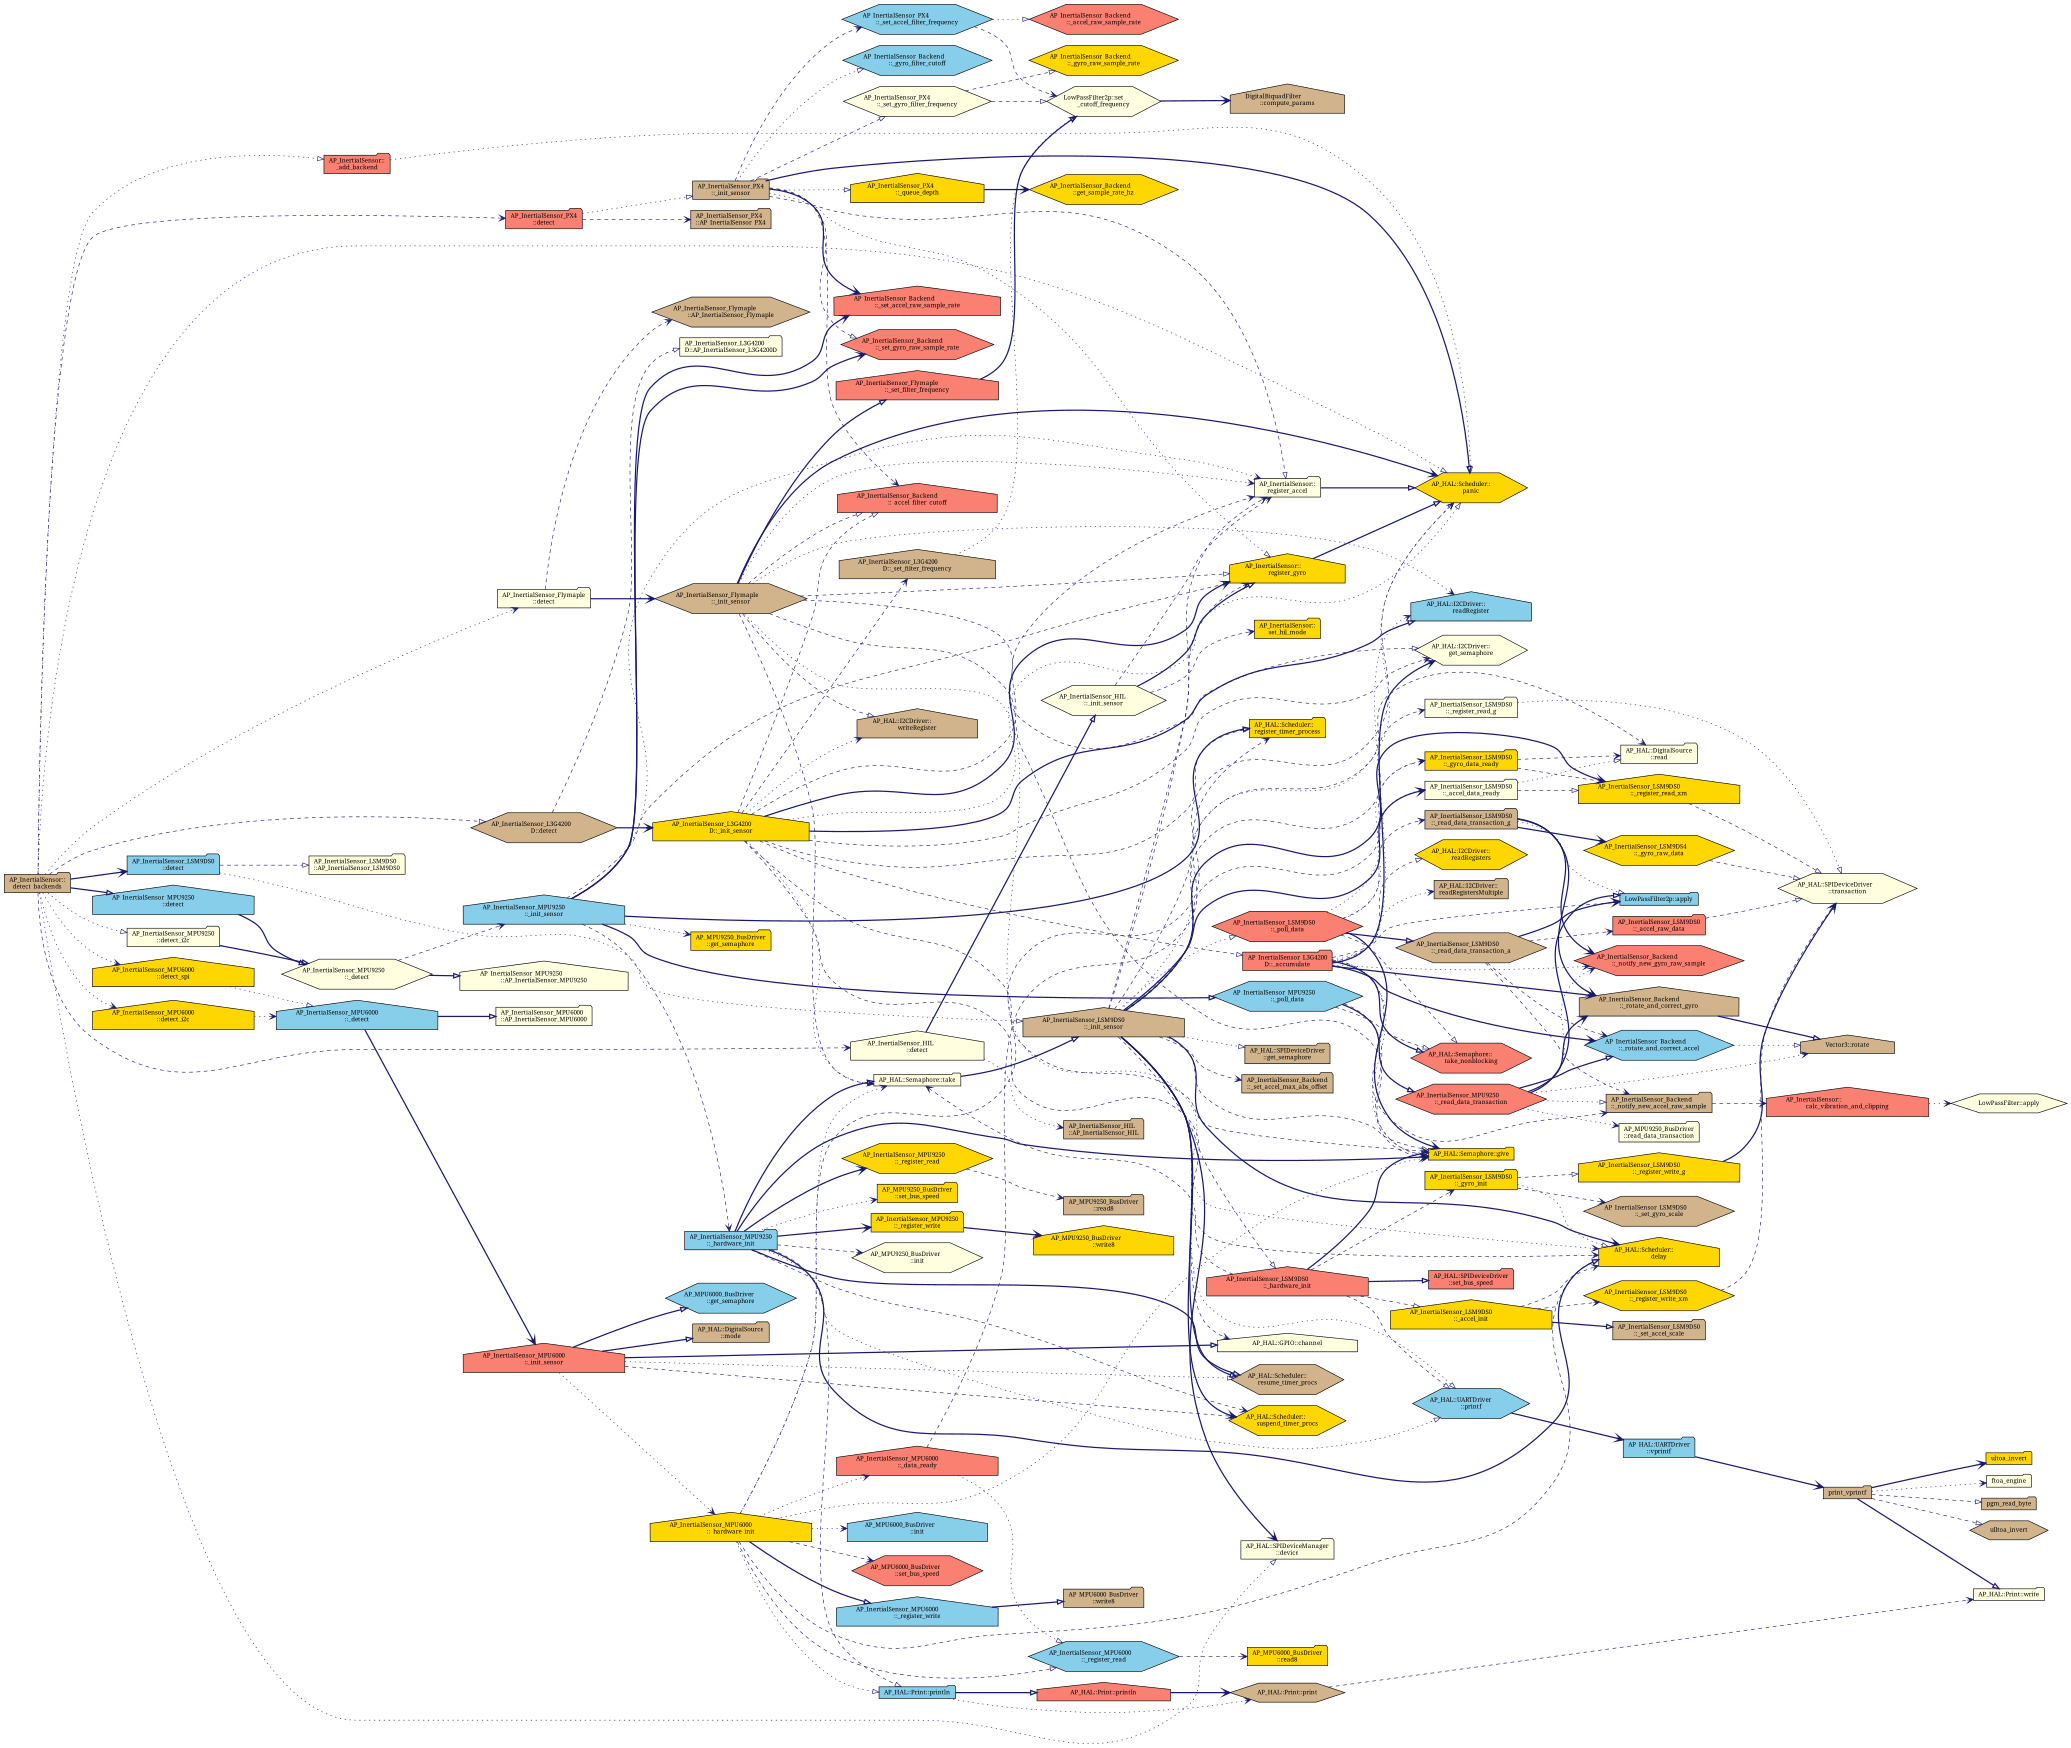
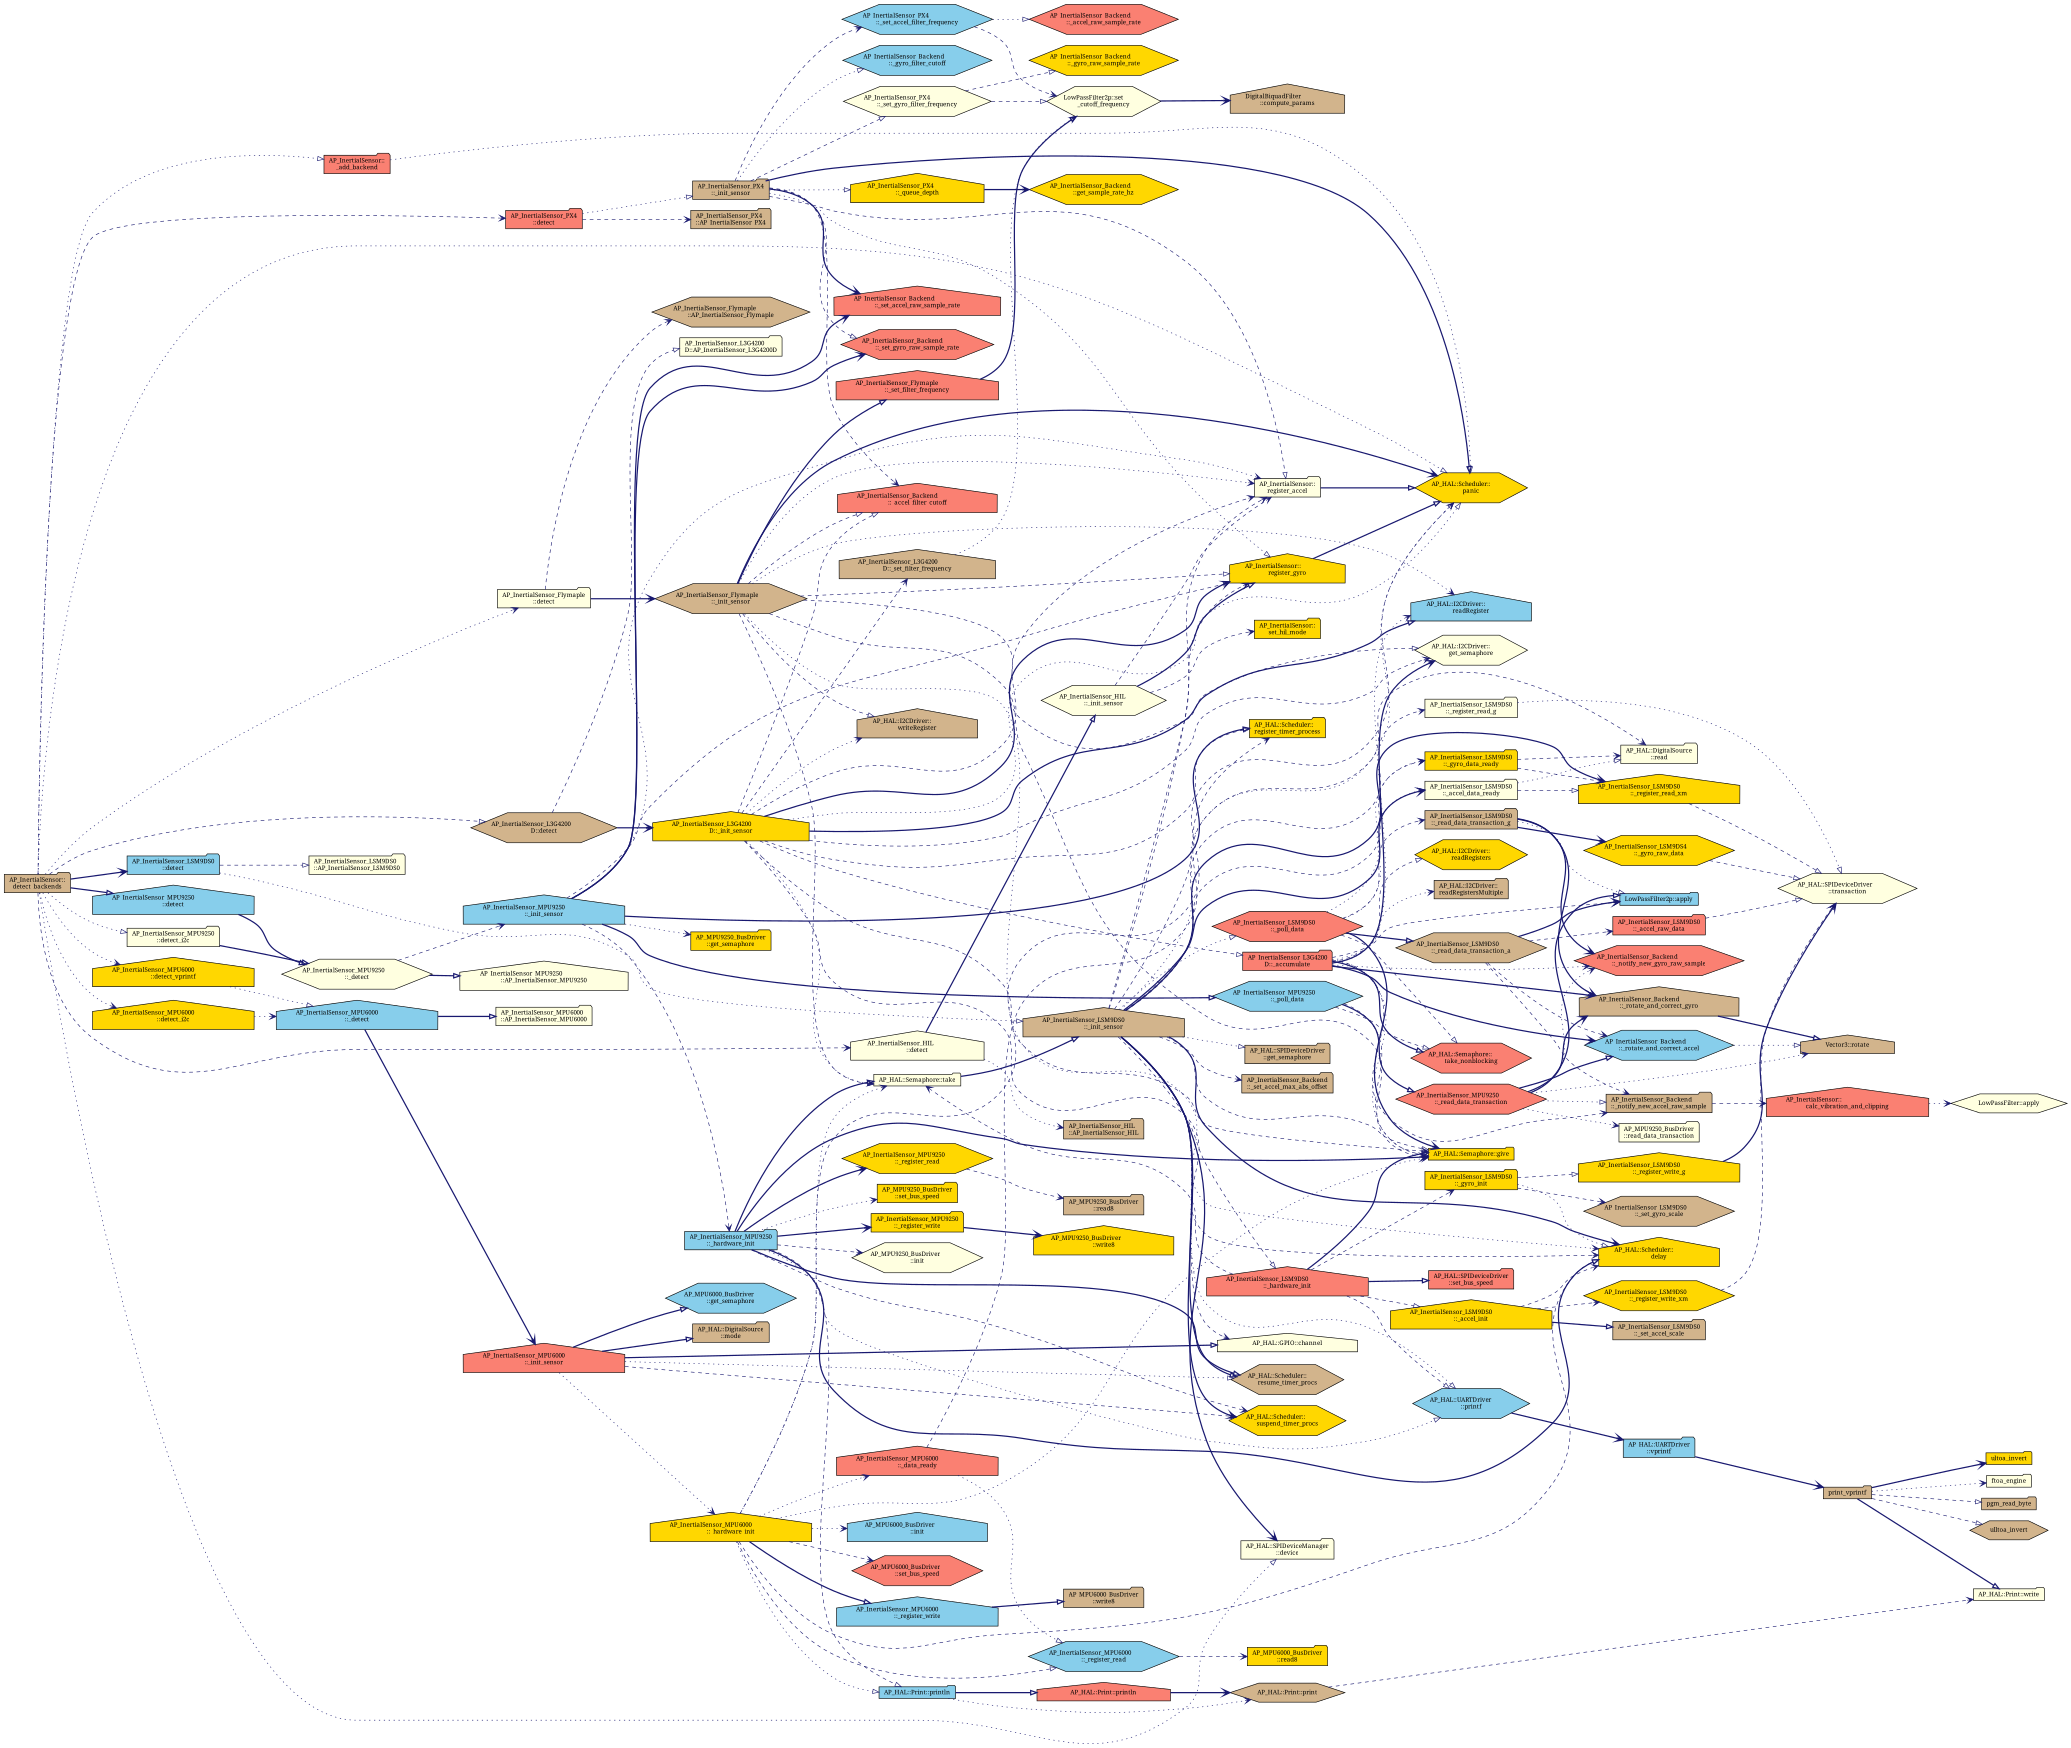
(173, 974) -> (173, 974)
